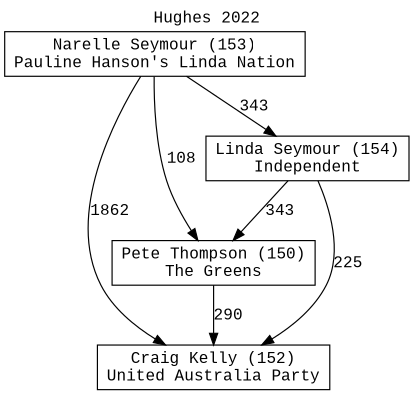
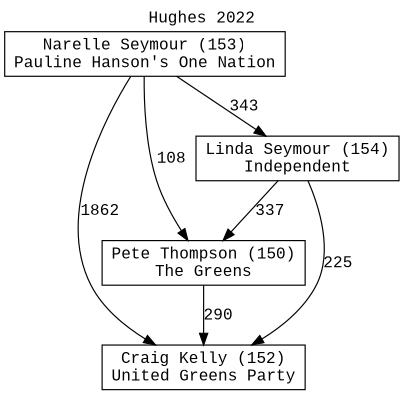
(155, 54) -> (145, 54)
(280, 211) -> (270, 211)
(214, 367) -> (204, 367)
